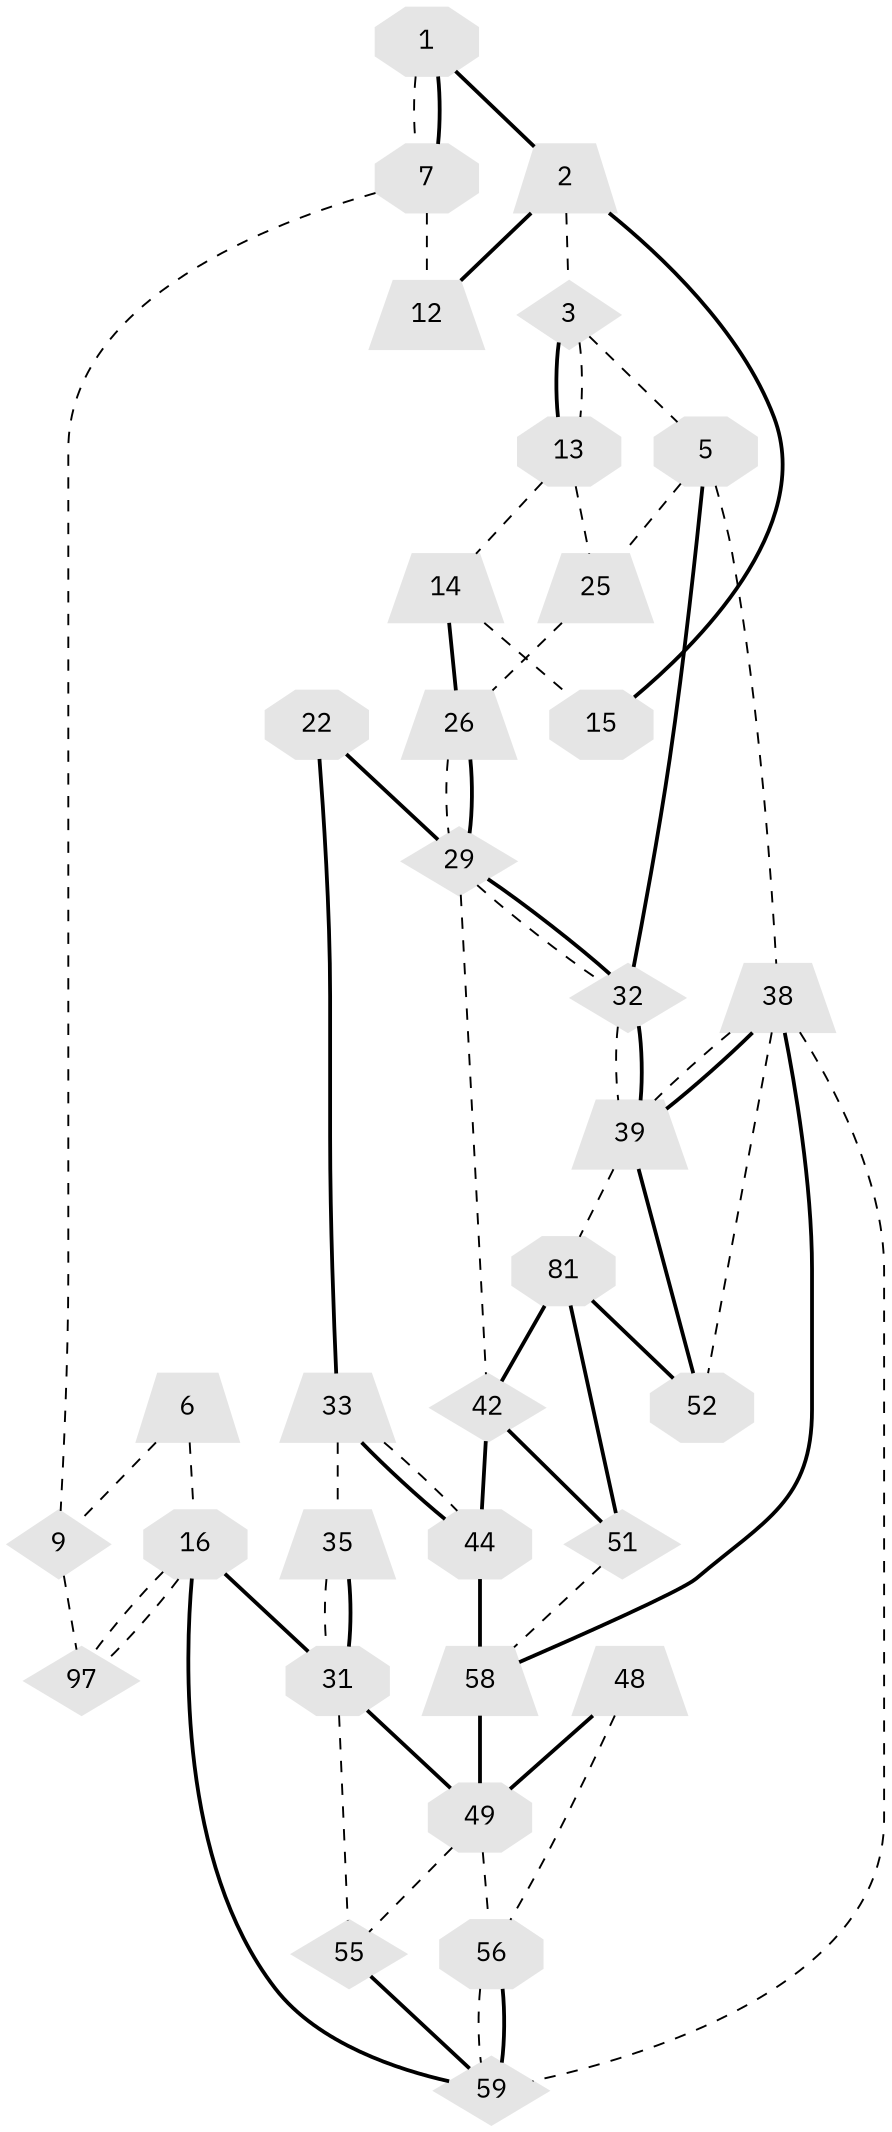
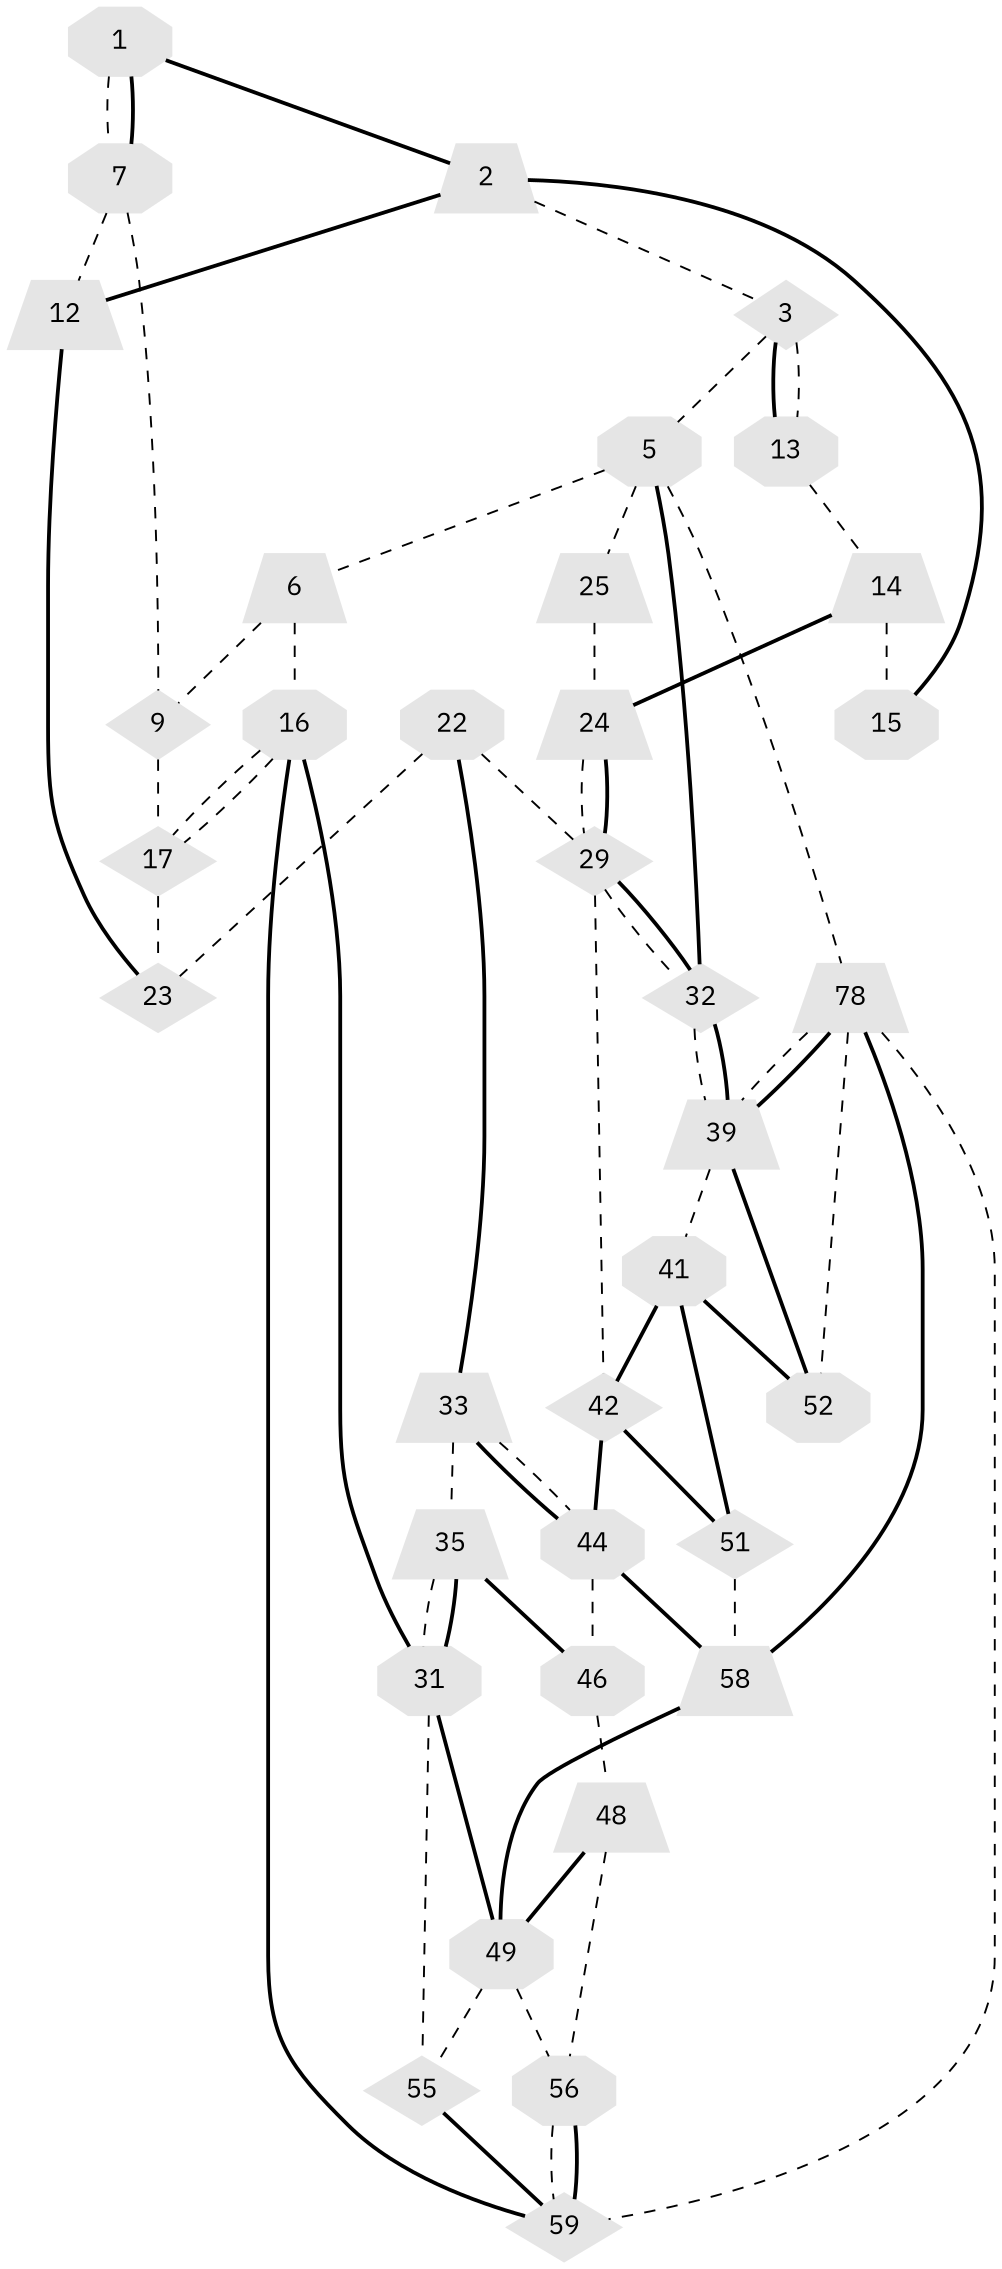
(582, 520) -> none
none -> (468, 522)
(459, 725) -> (594, 725)
(392, 797) -> (527, 797)
none -> (158, 998)
(778, 998) -> (851, 998)
(563, 1271) -> (674, 1271)
(82, 1681) -> (158, 861)
none -> (593, 1681)
